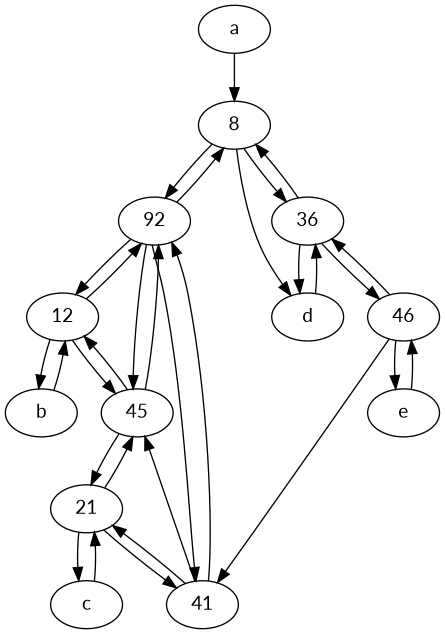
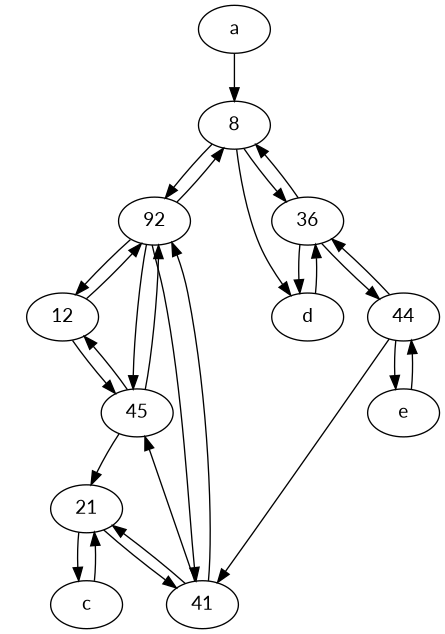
(404, 317) -> (404, 317)
(41, 413) -> none
(116, 469) -> none
